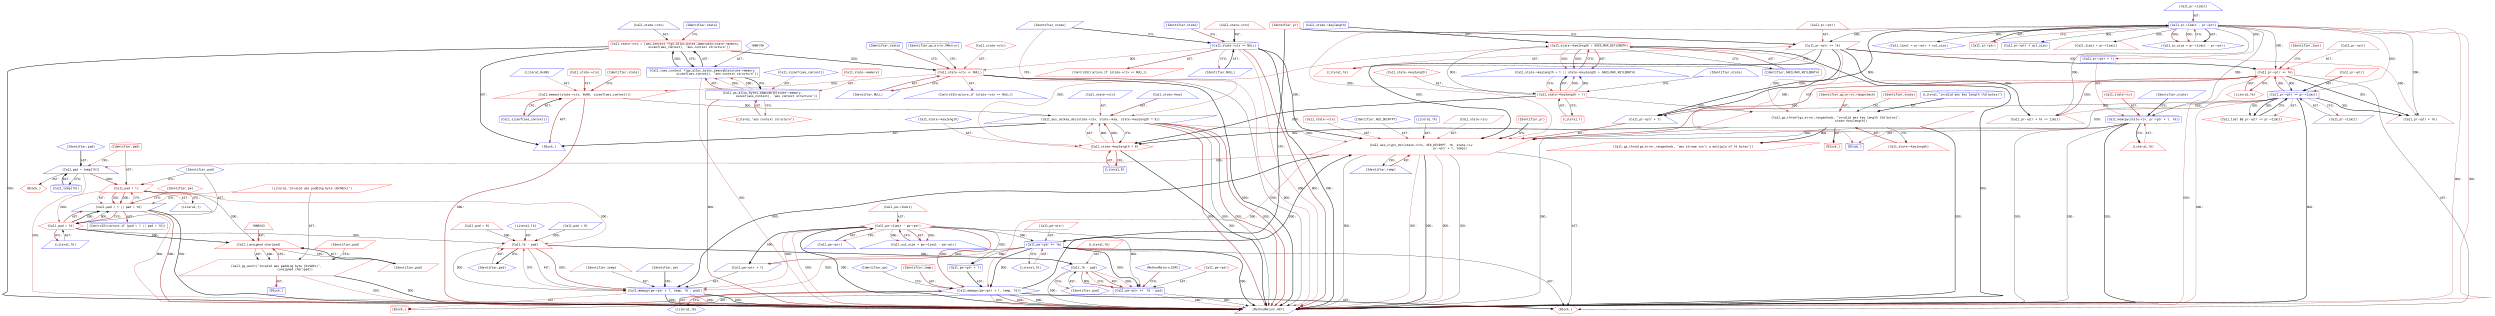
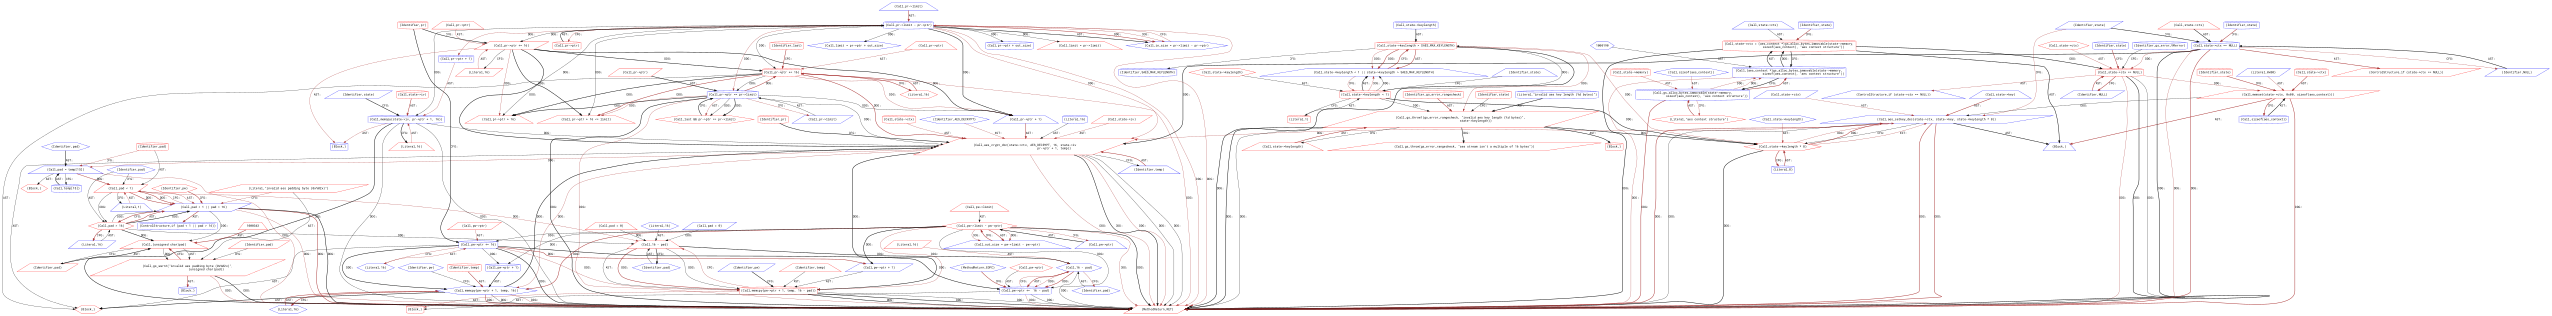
(1709, 51) -> none
(72, 197) -> (99, 205)
(206, 198) -> (218, 231)
(665, 291) -> (778, 291)
(1268, 310) -> (1158, 310)
